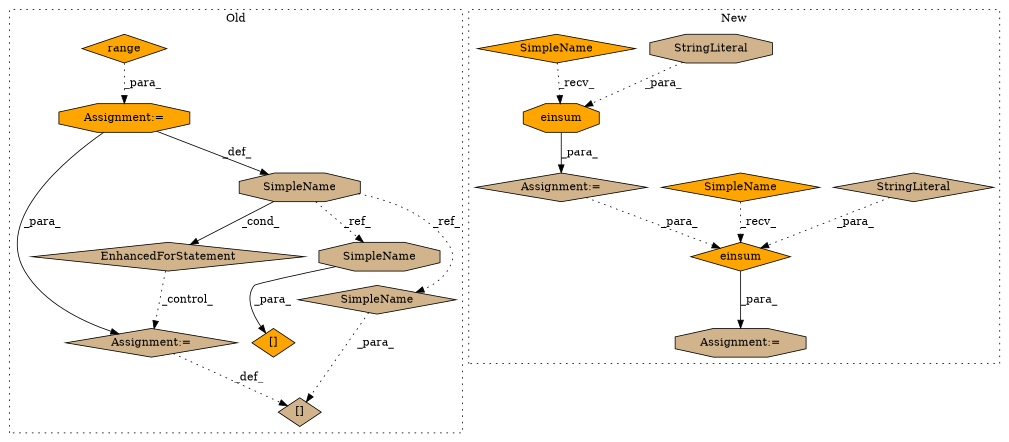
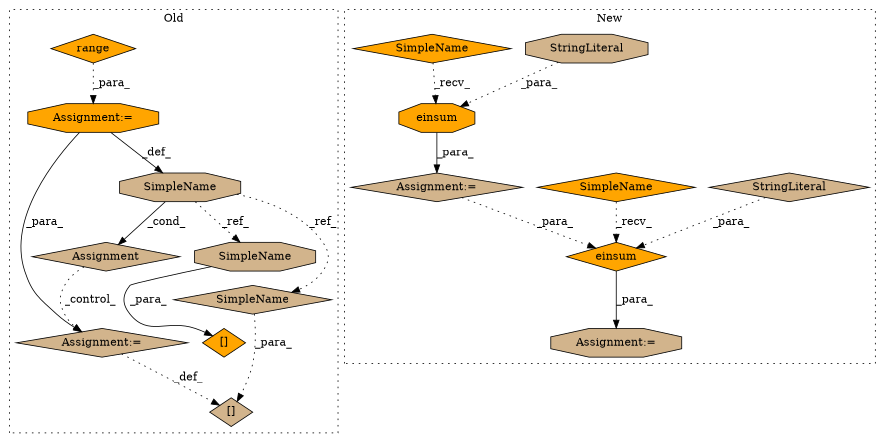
(168, 257) -> (106, 257)
